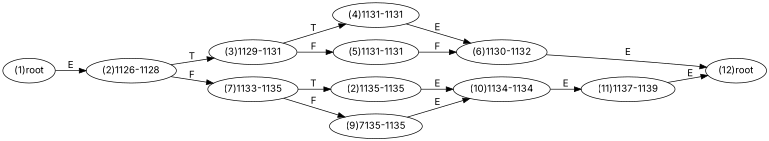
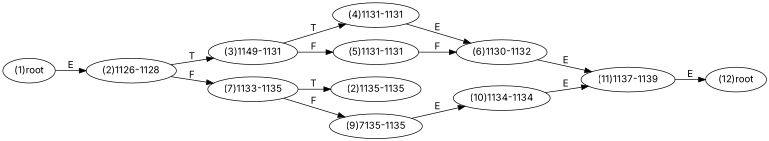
(253, 52) -> (253, 52)
(623, 60) -> (561, 65)
(434, 89) -> none
